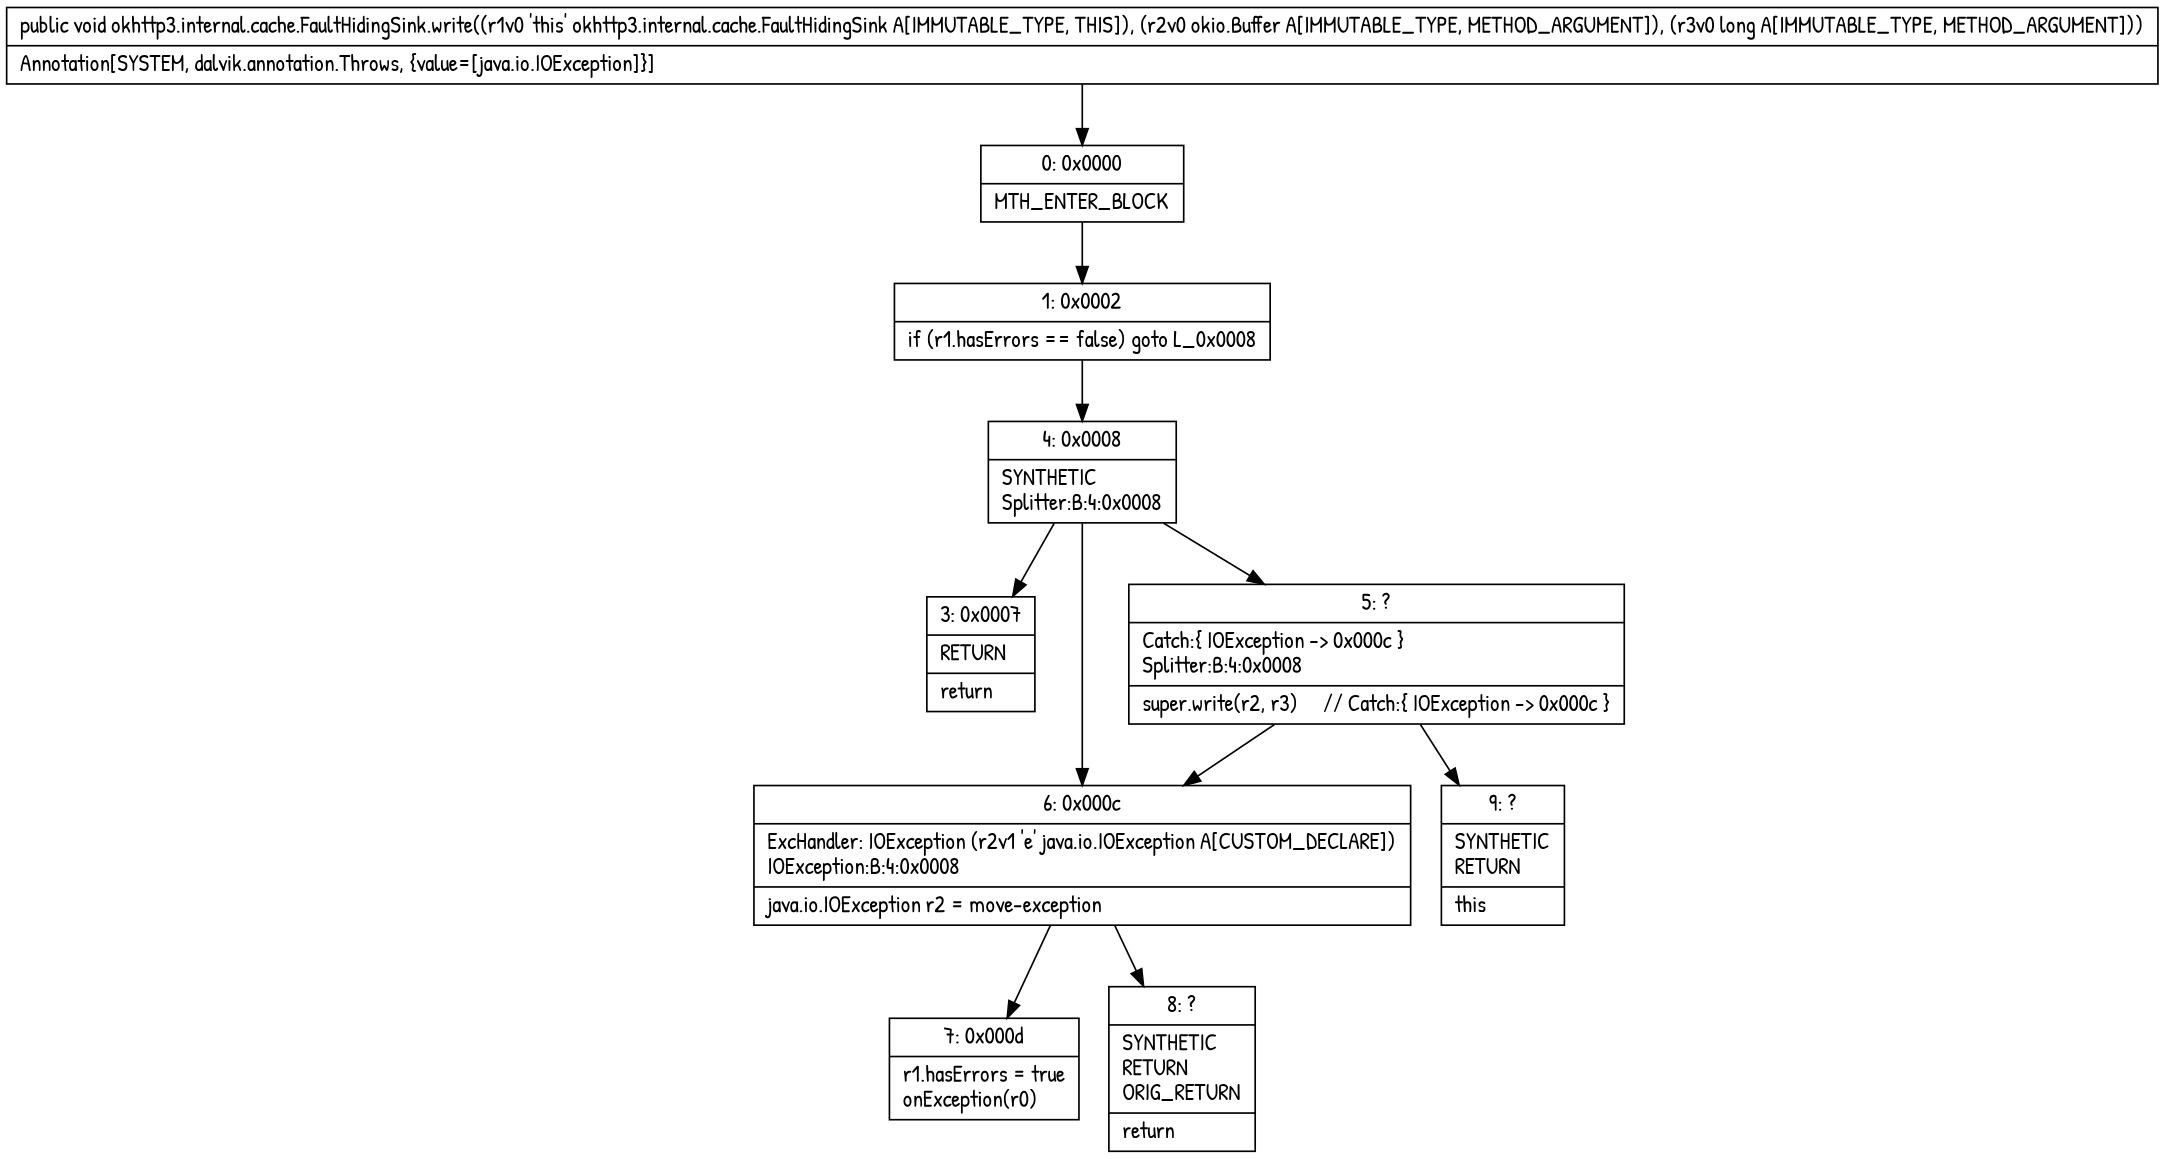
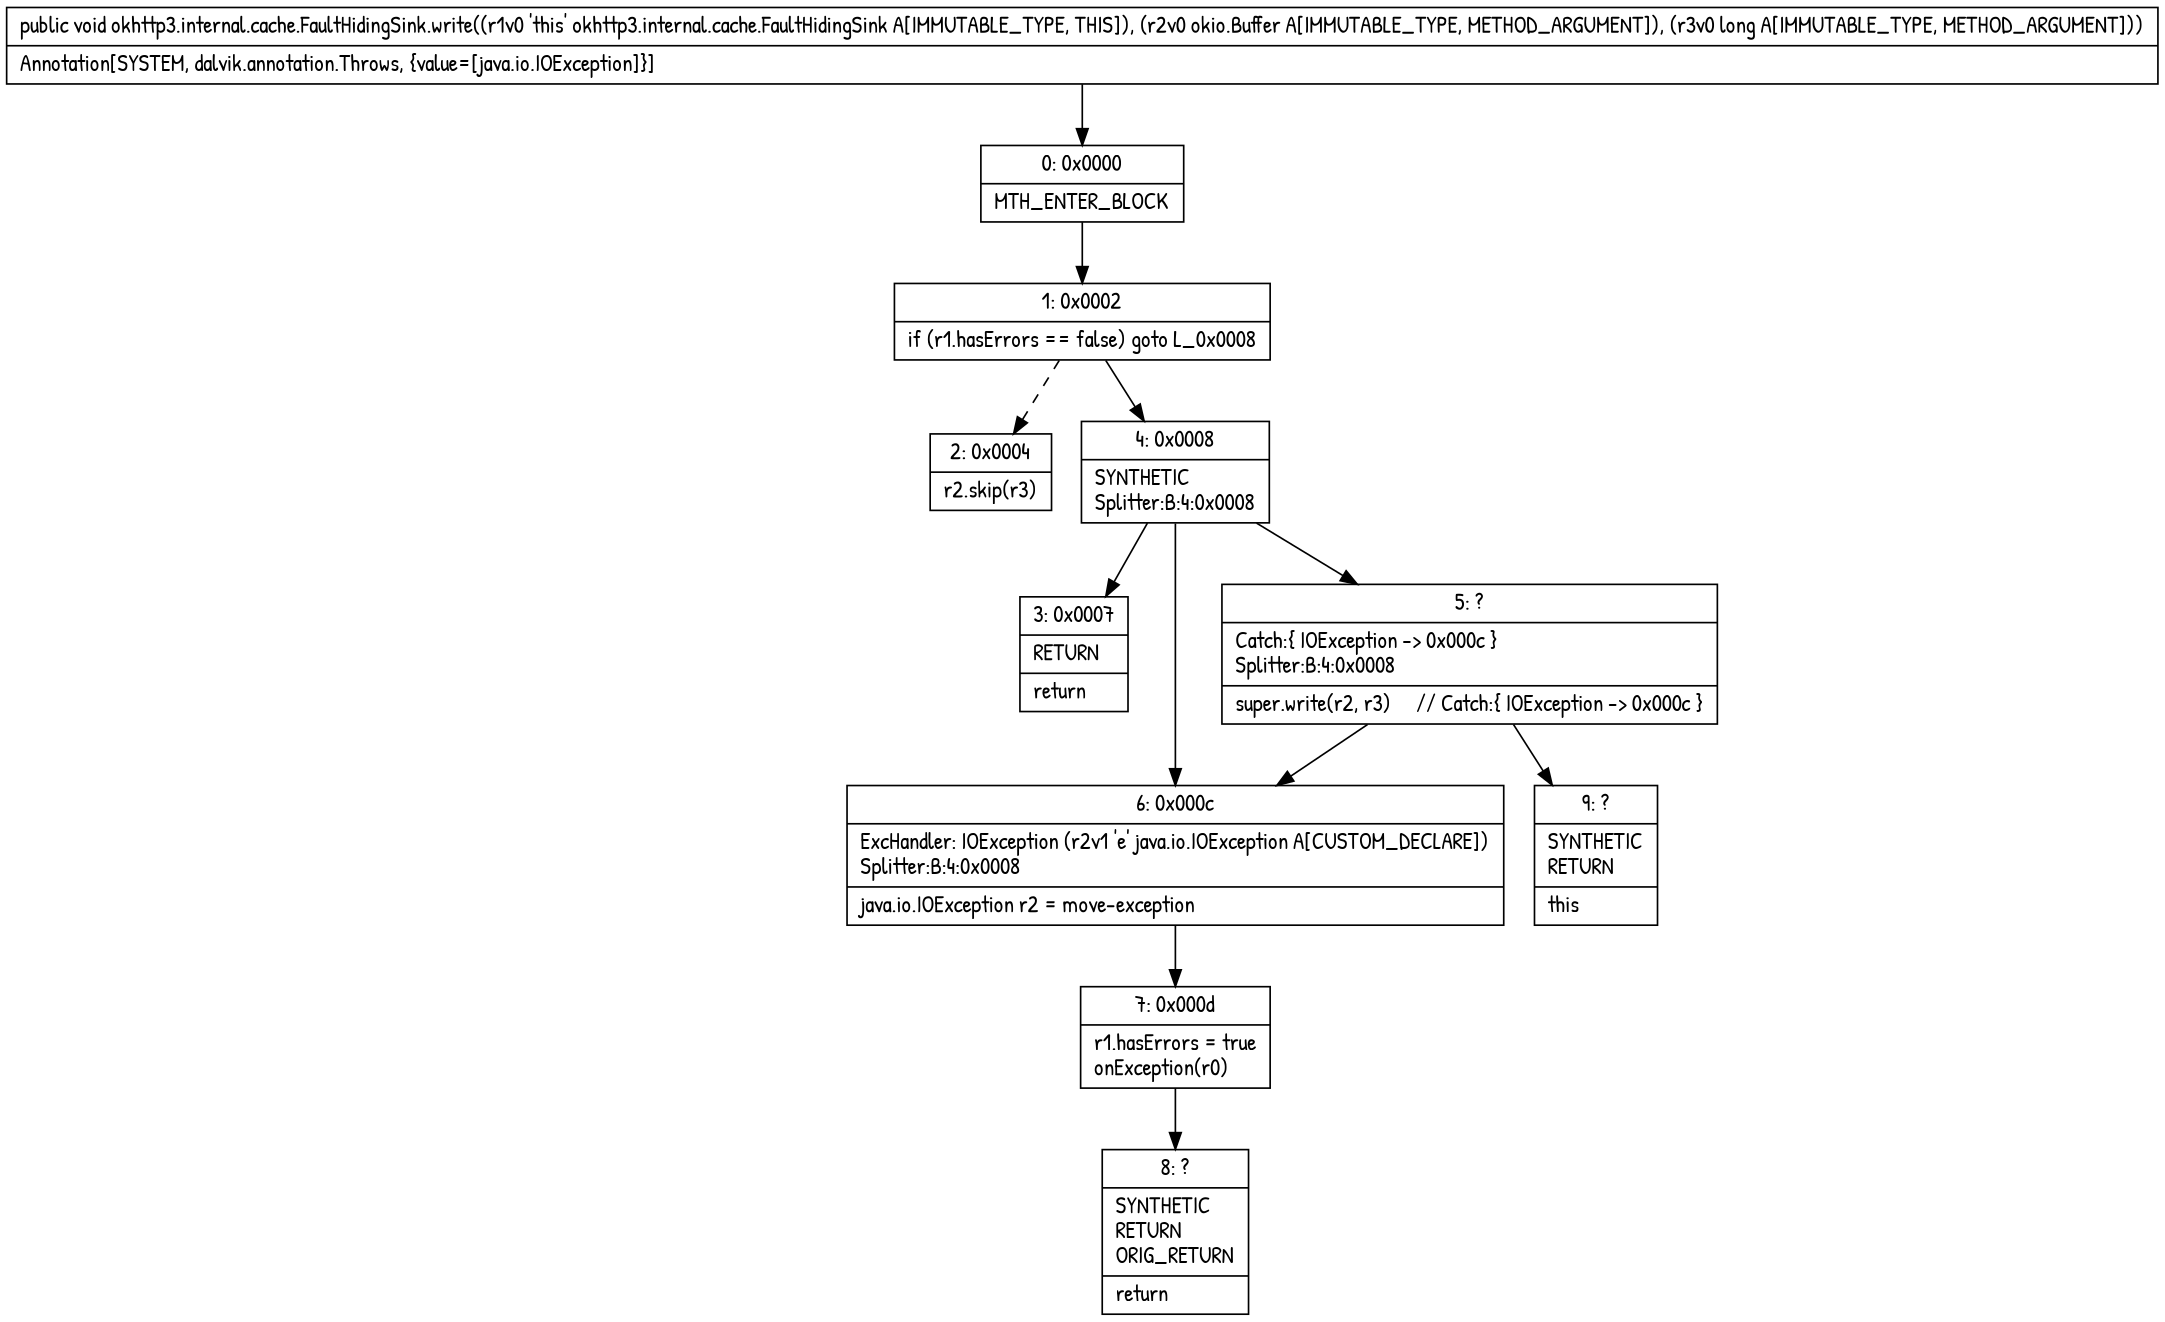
none -> (991, 472)
(864, 867) -> (941, 867)
(1125, 948) -> (1175, 1110)
